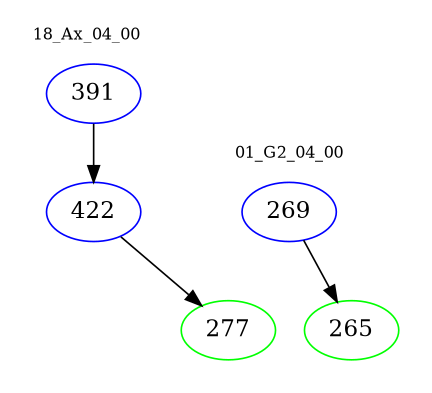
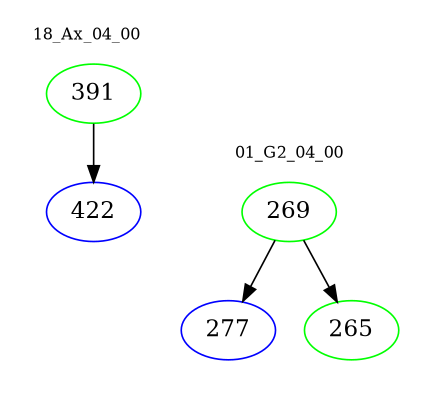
(94, 94) -> (94, 94)
(289, 212) -> (289, 212)
(155, 266) -> (263, 263)
(228, 330) -> (228, 330)
